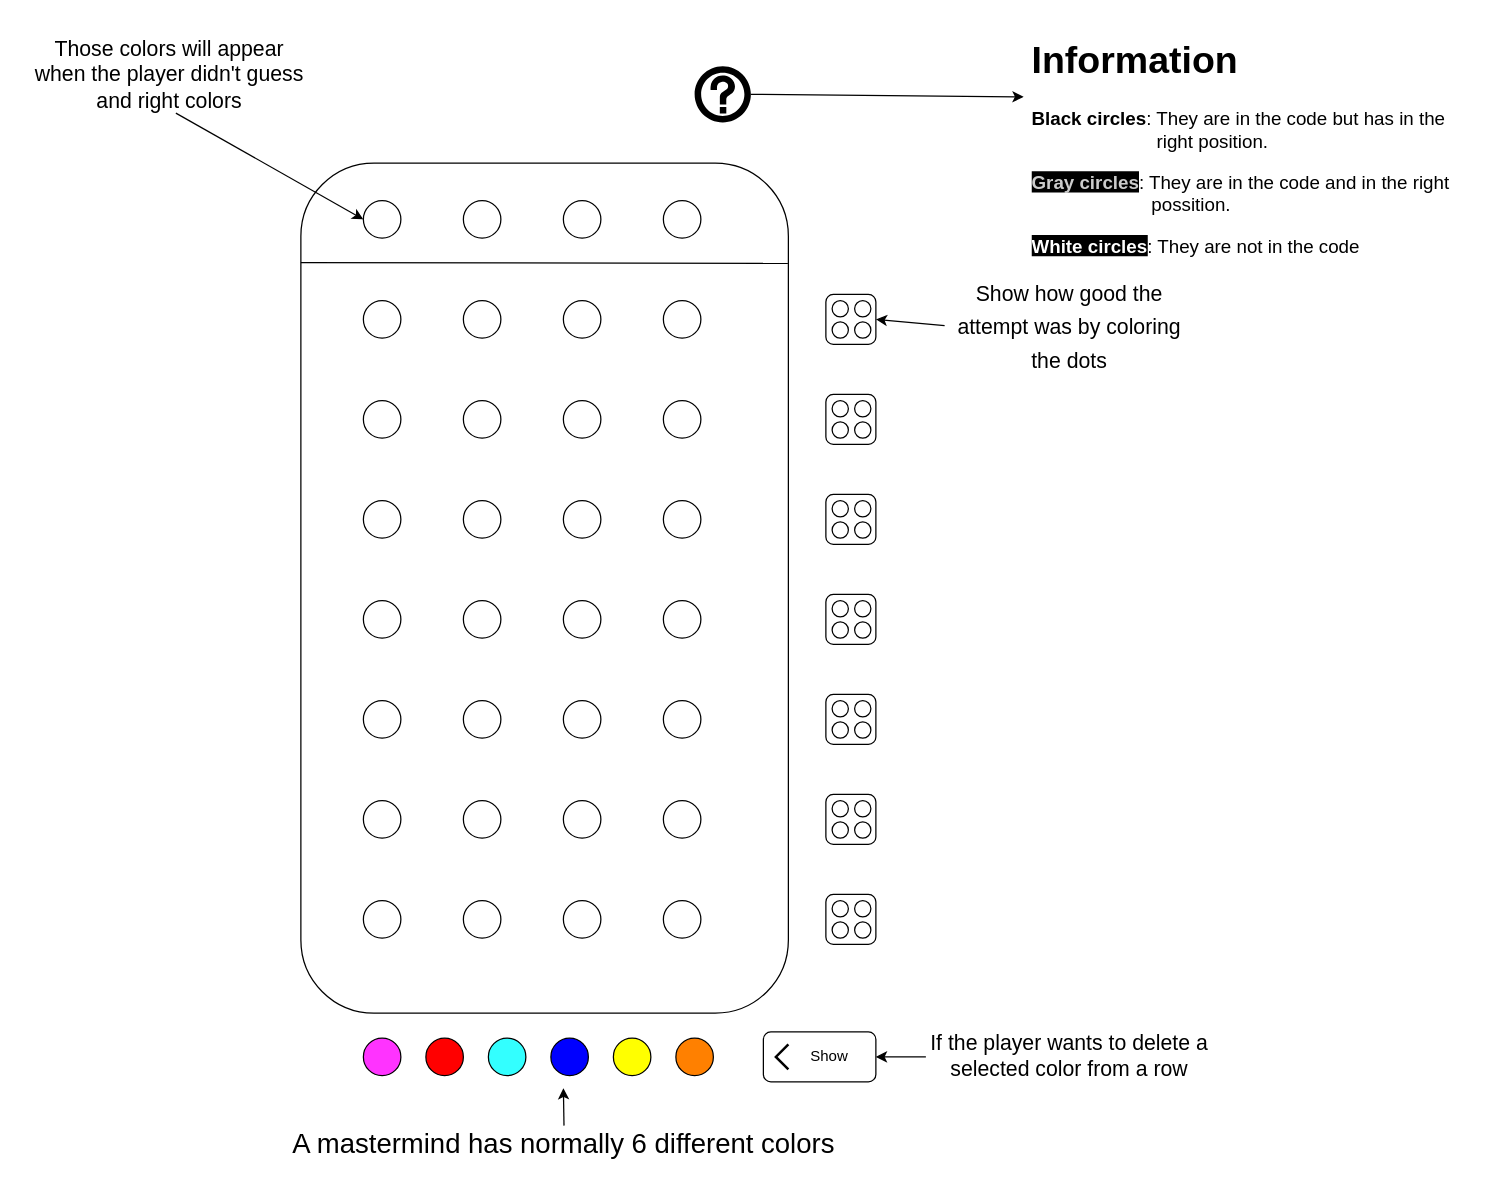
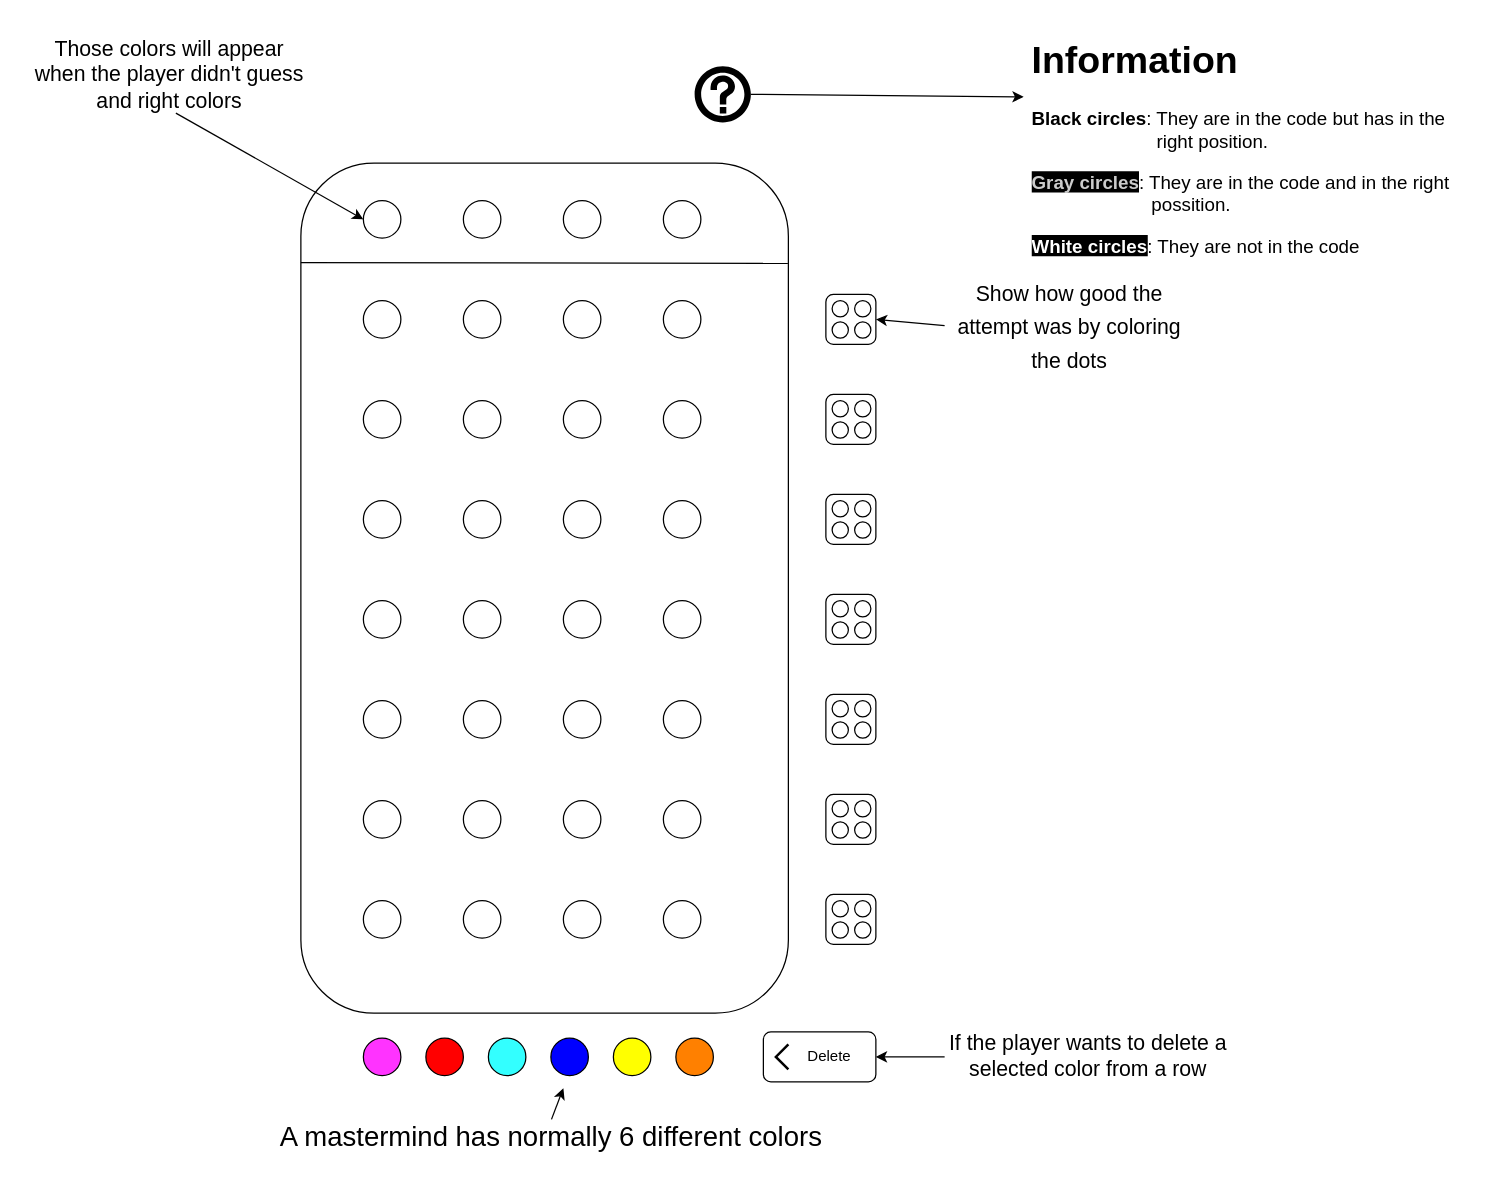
(829, 1057) -> (829, 1057)
(1069, 1057) -> (1088, 1057)
(564, 1144) -> (551, 1138)
